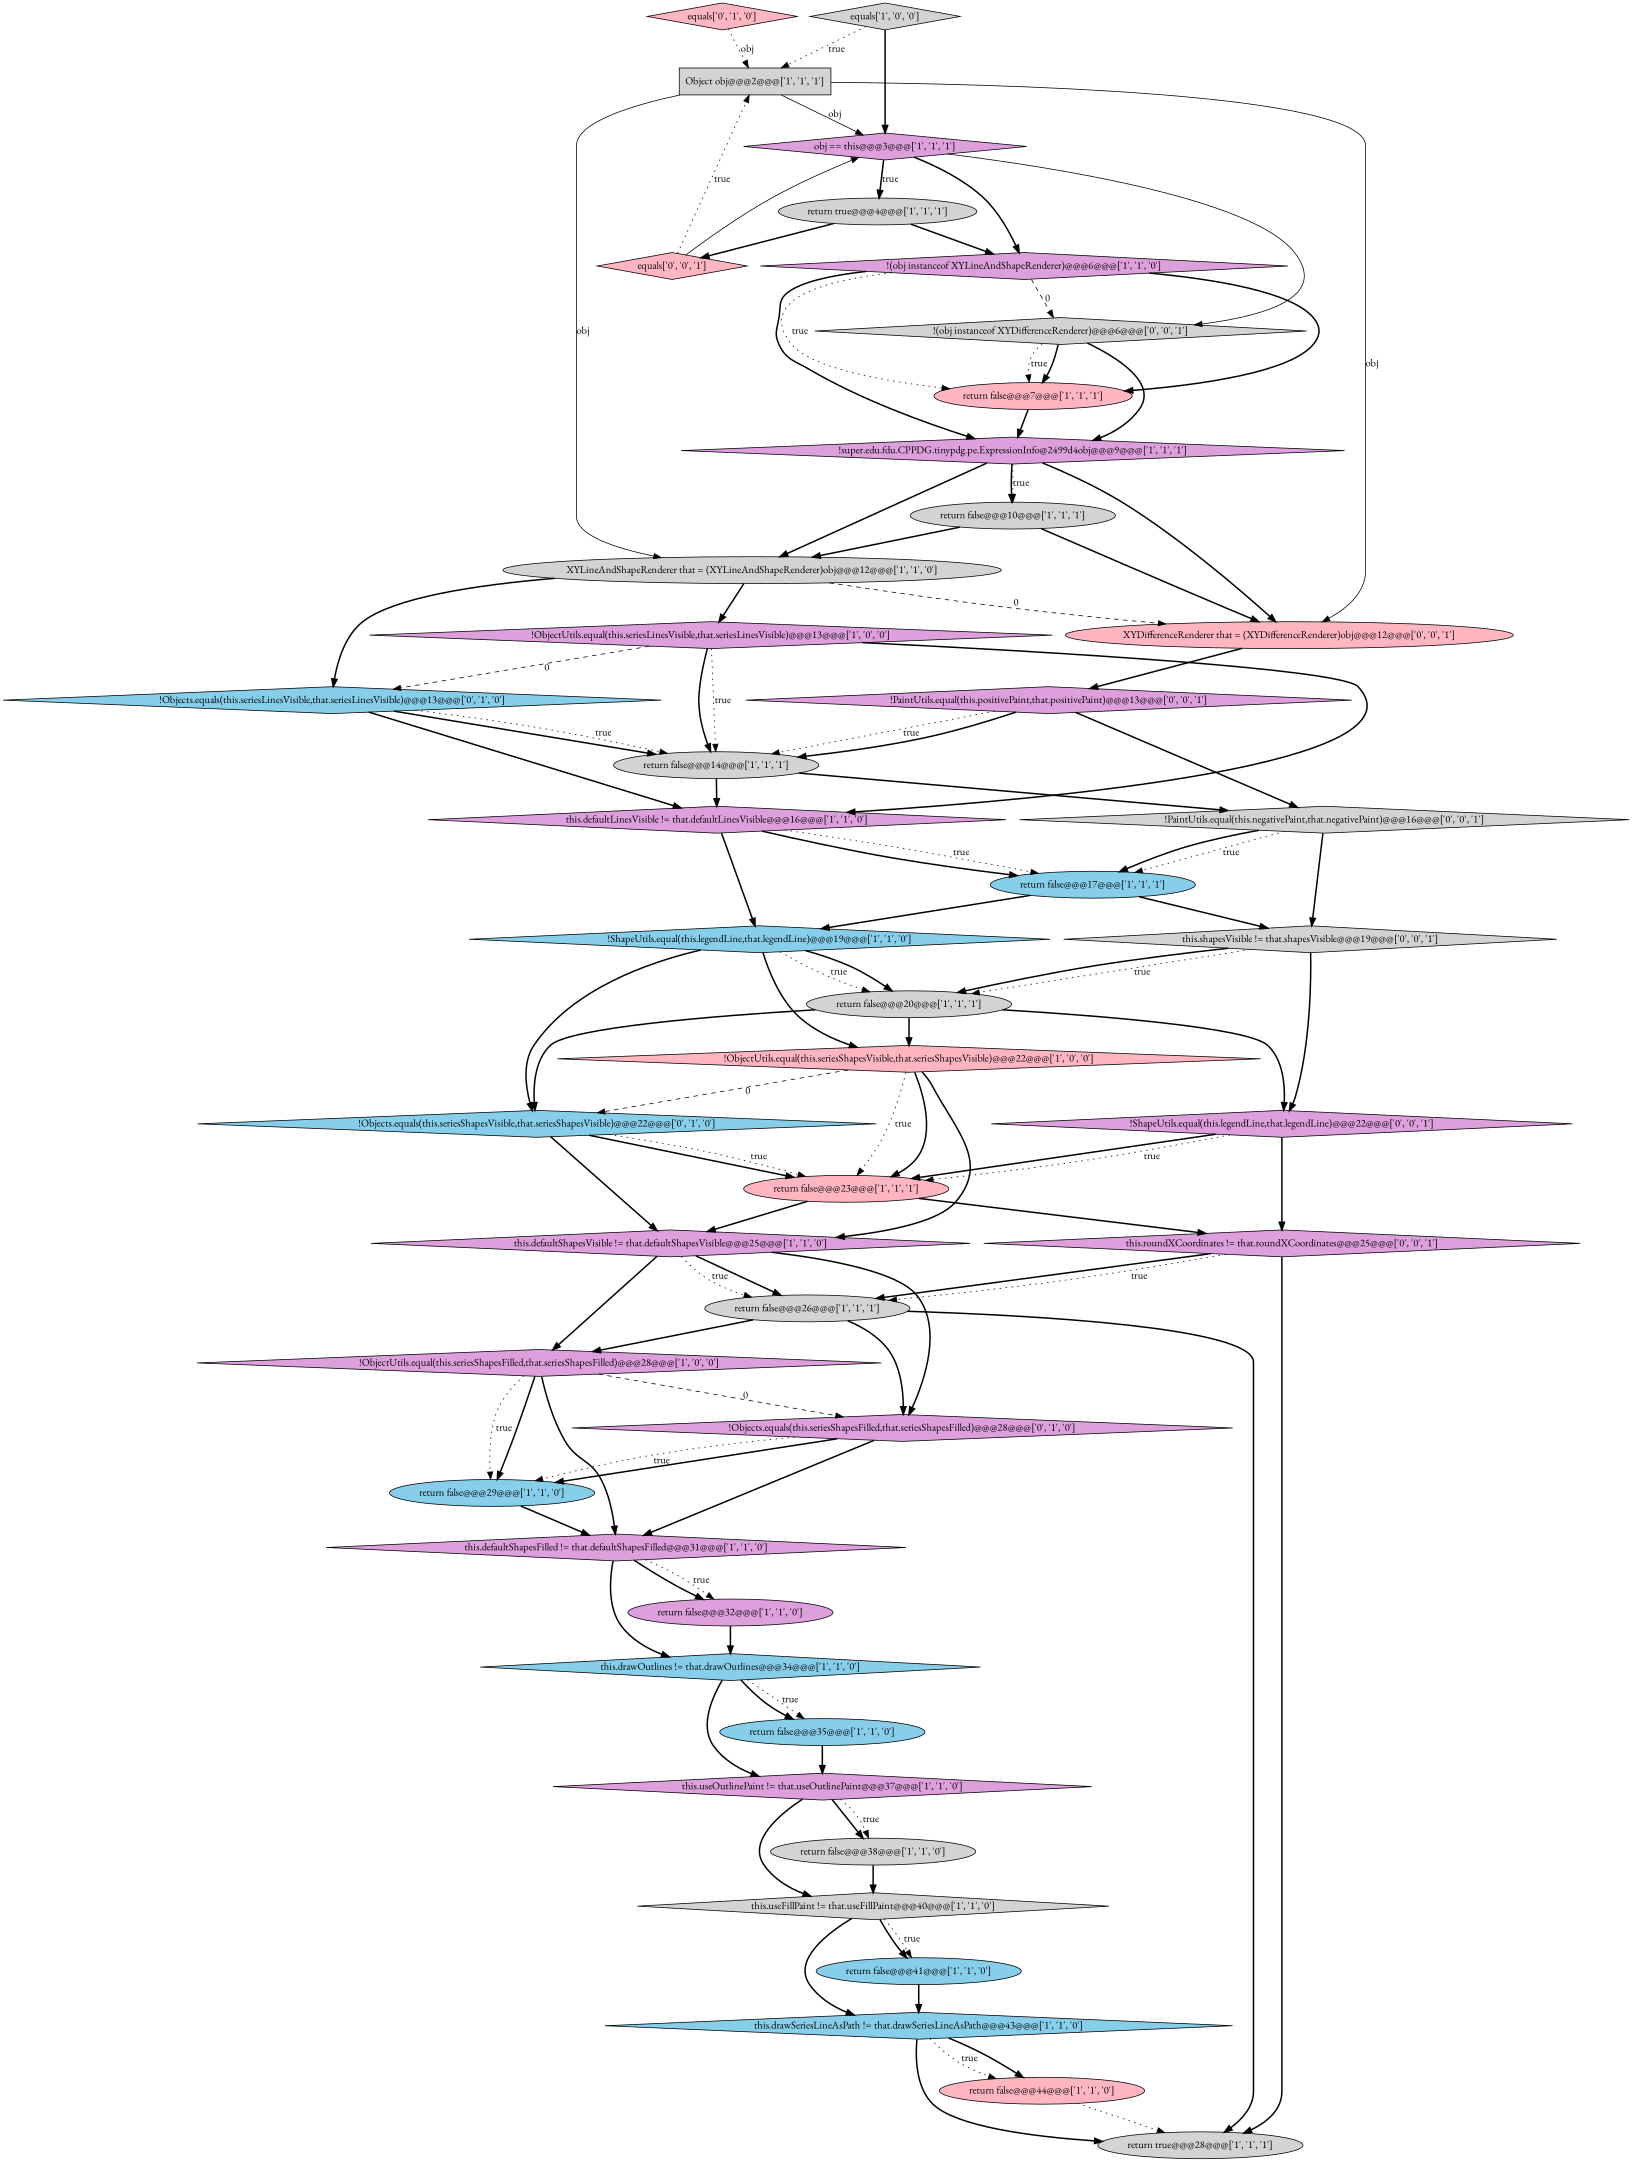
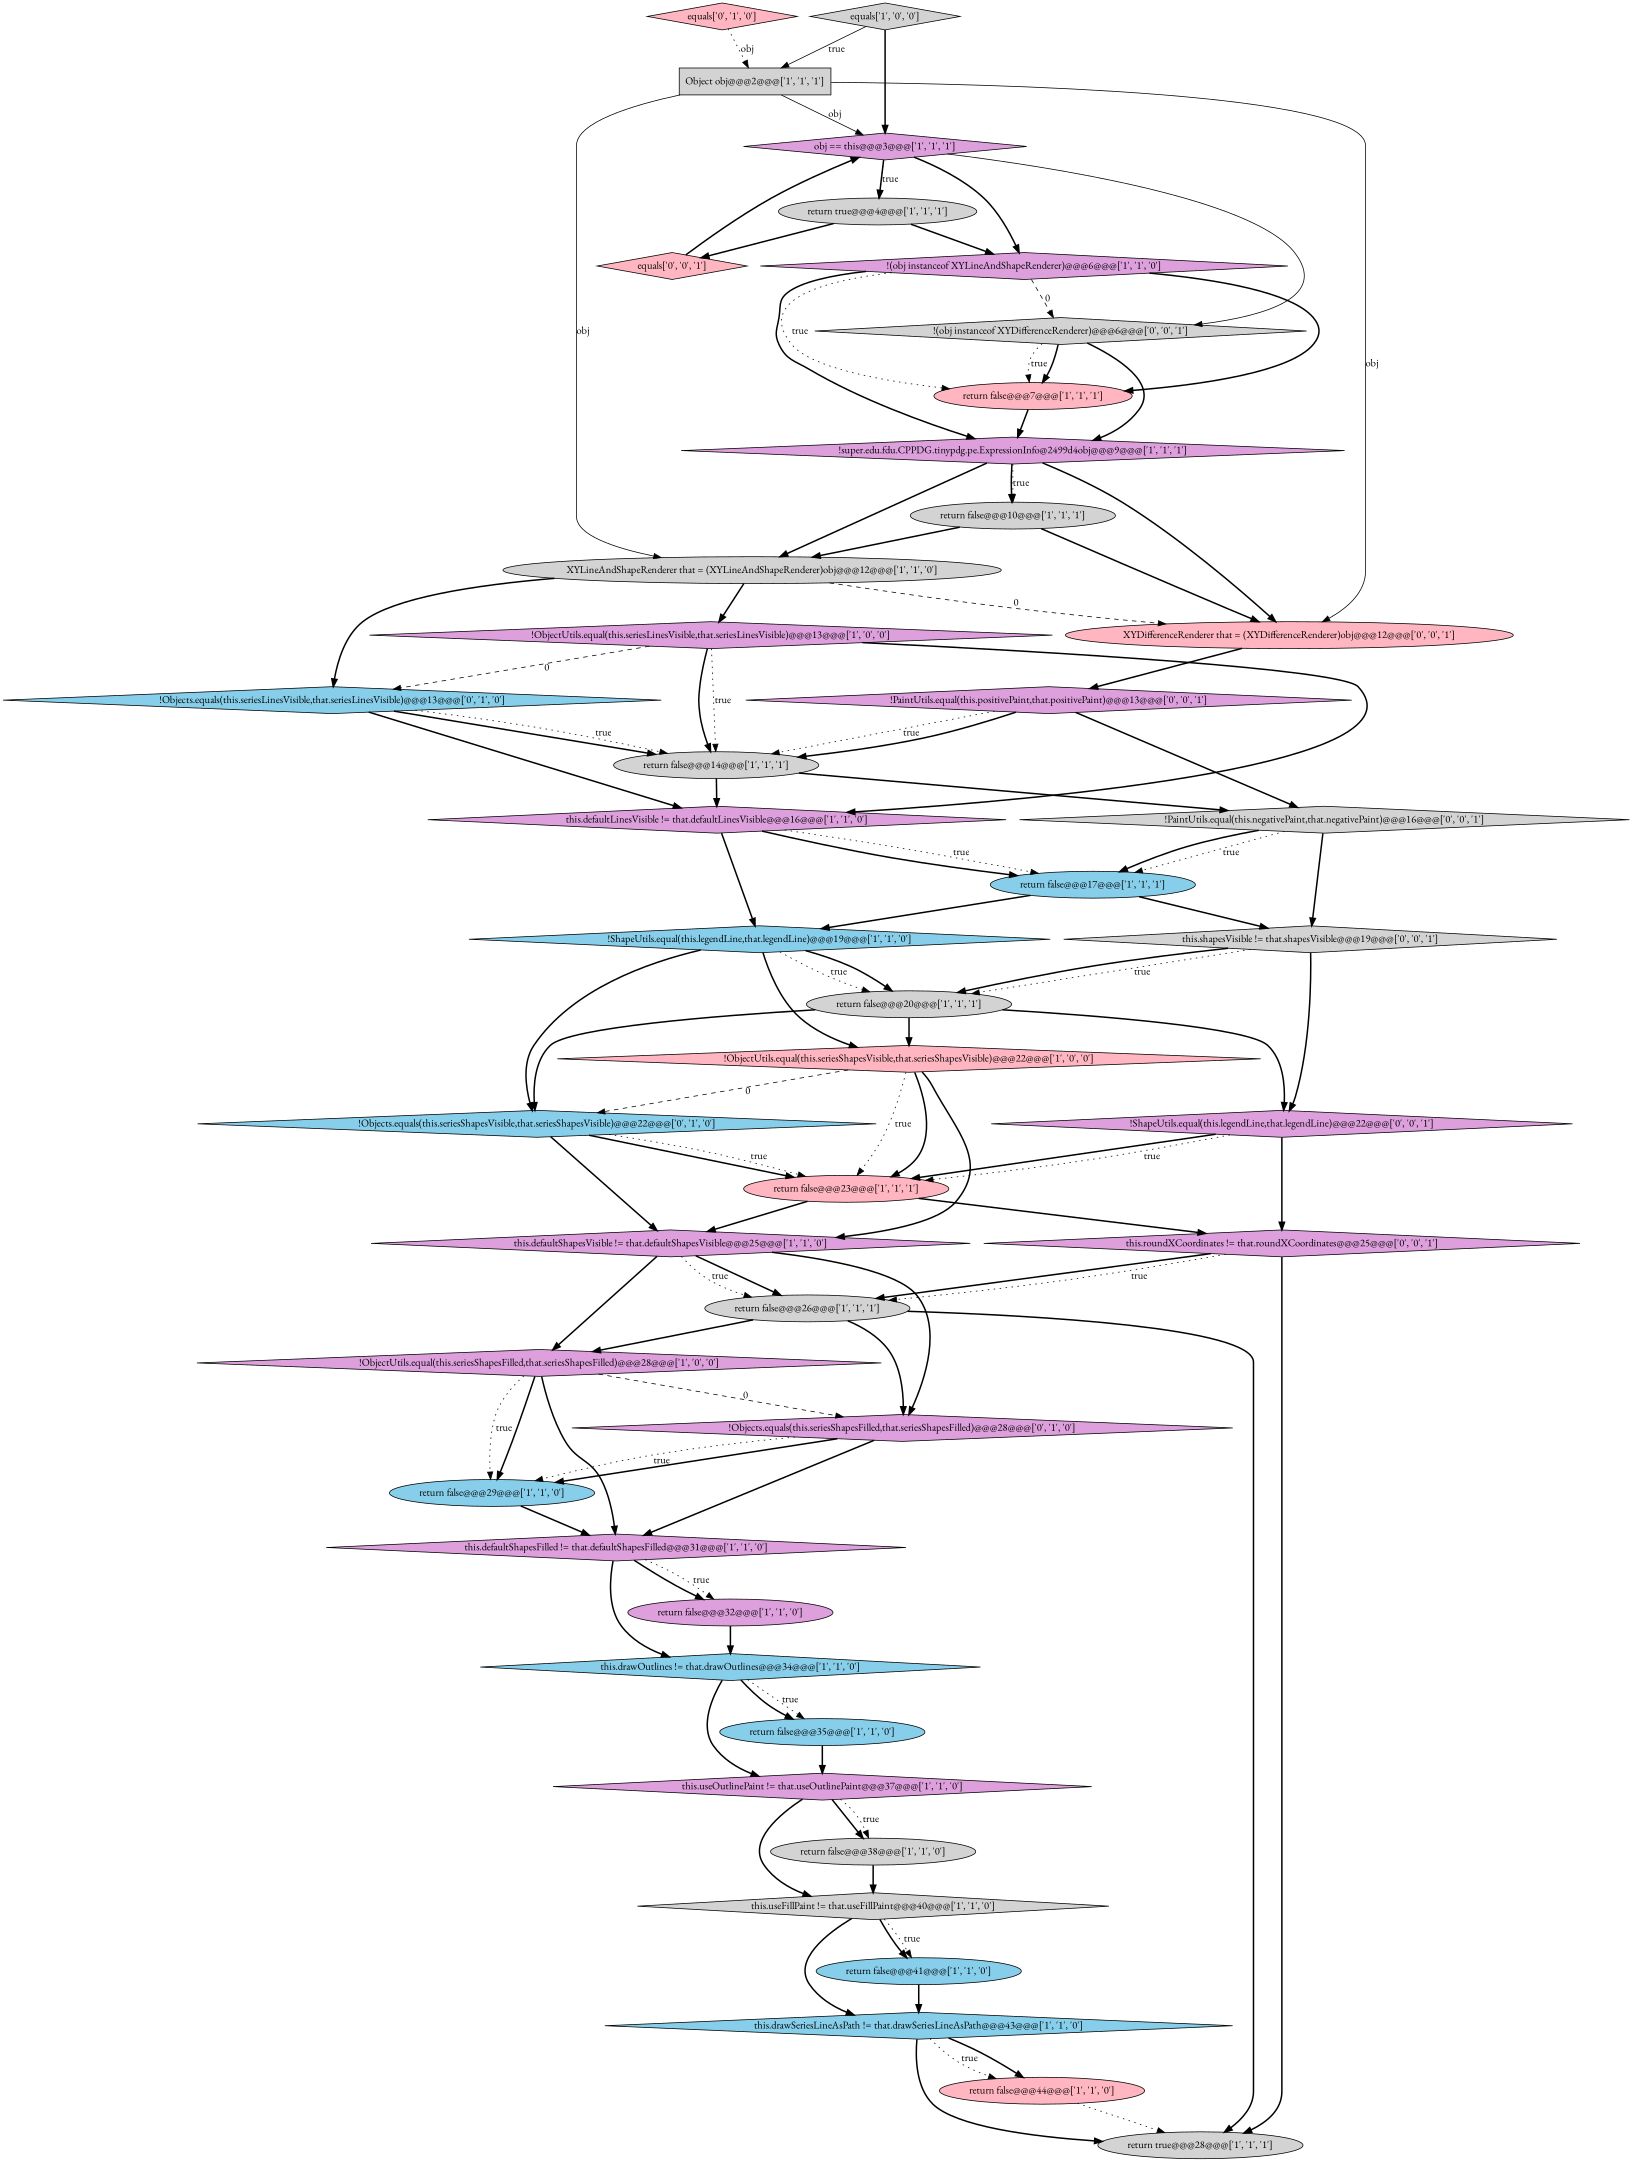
(827, 46) -> (827, 46)
(712, 178) -> none
(765, 202) -> (765, 202)
